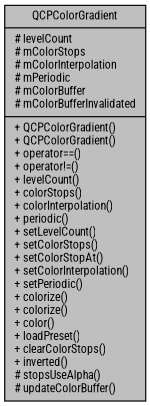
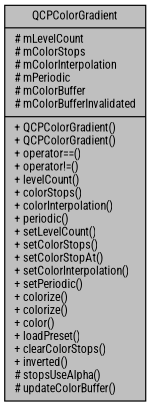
(43, 39) -> (49, 39)
